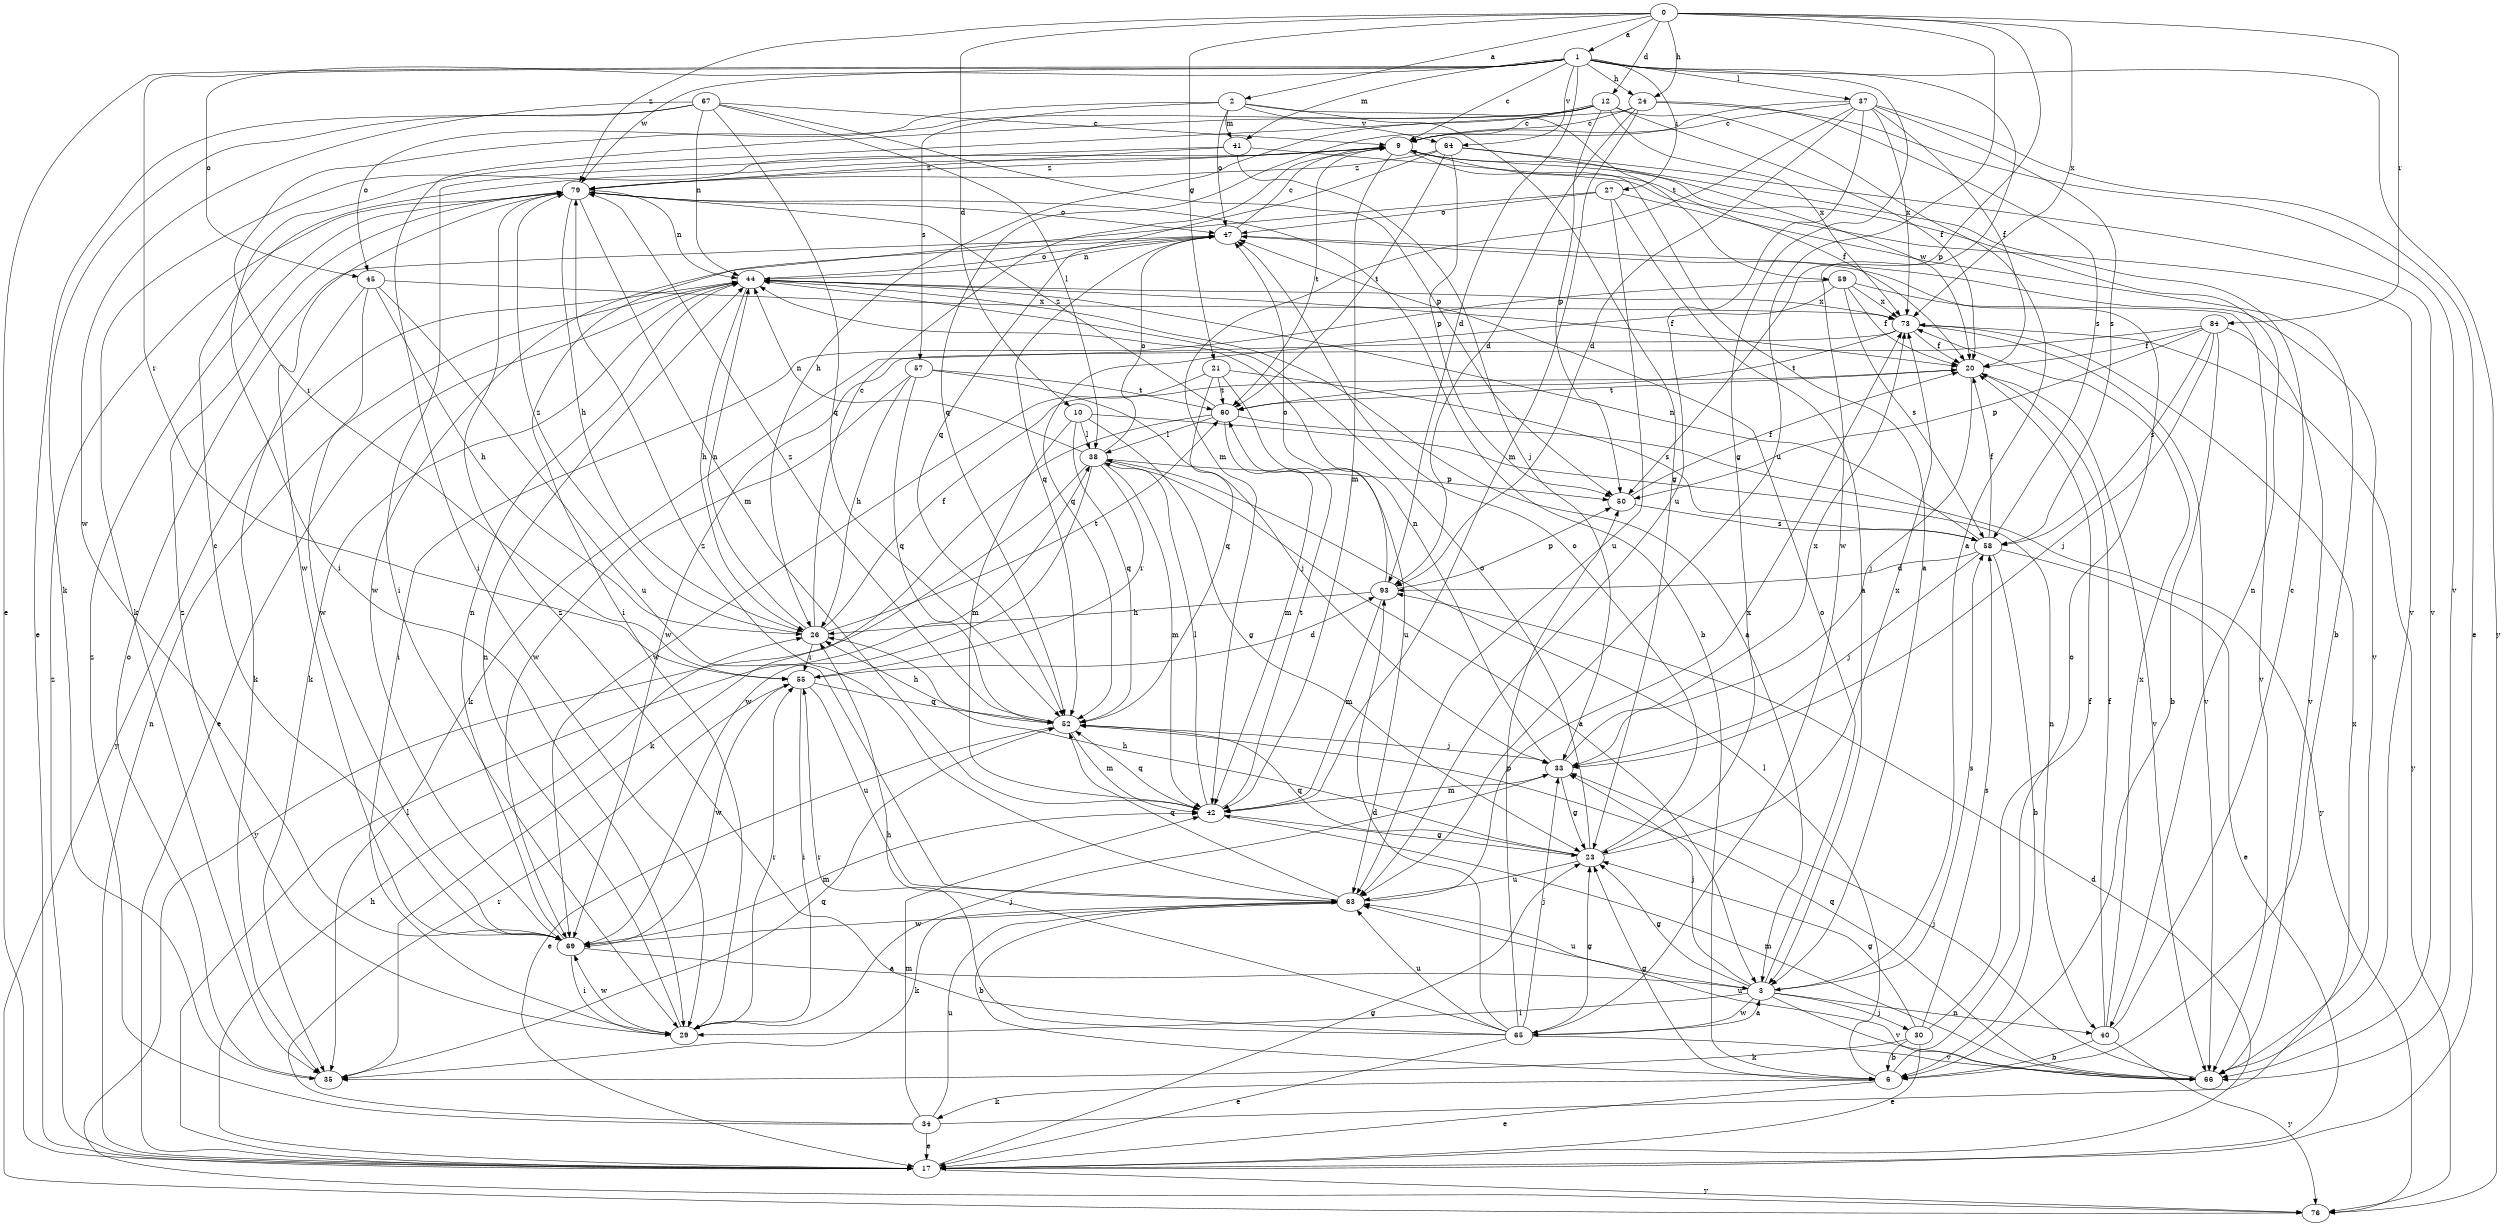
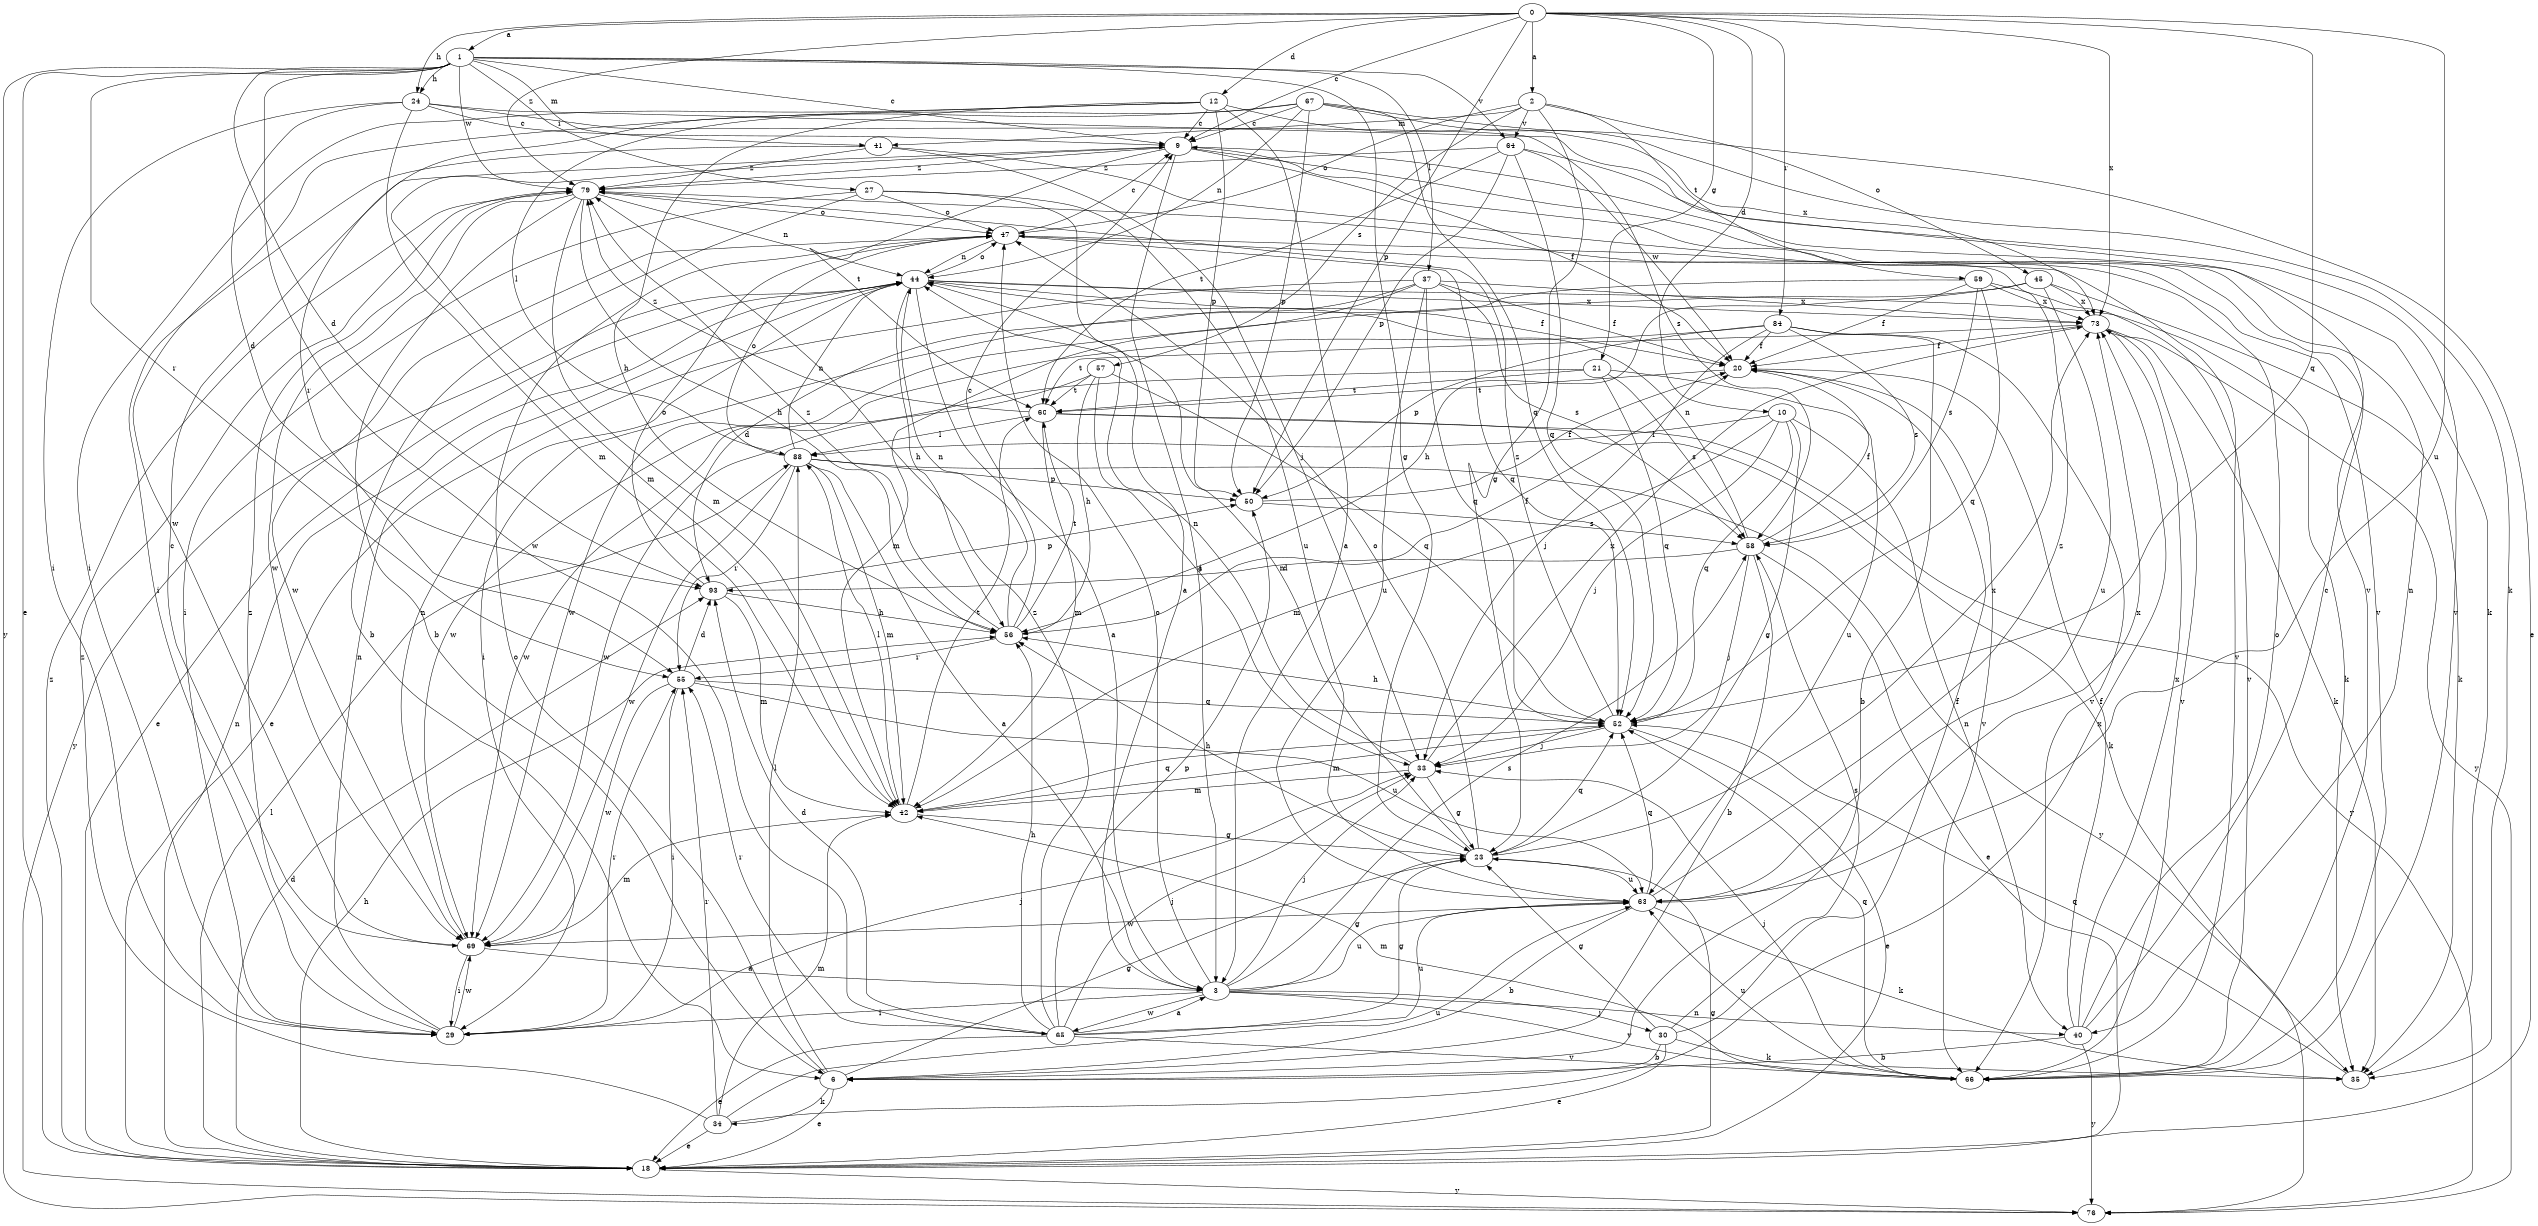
(743, 75) -> none
(1688, 128) -> (1362, 66)
(1828, 184) -> none
none -> (2313, 226)
(311, 300) -> (2068, 267)
(1094, 457) -> (798, 457)
(1482, 569) -> (1282, 569)
(1843, 615) -> (1596, 580)
(815, 635) -> (1009, 635)
(927, 1169) -> (646, 1169)
